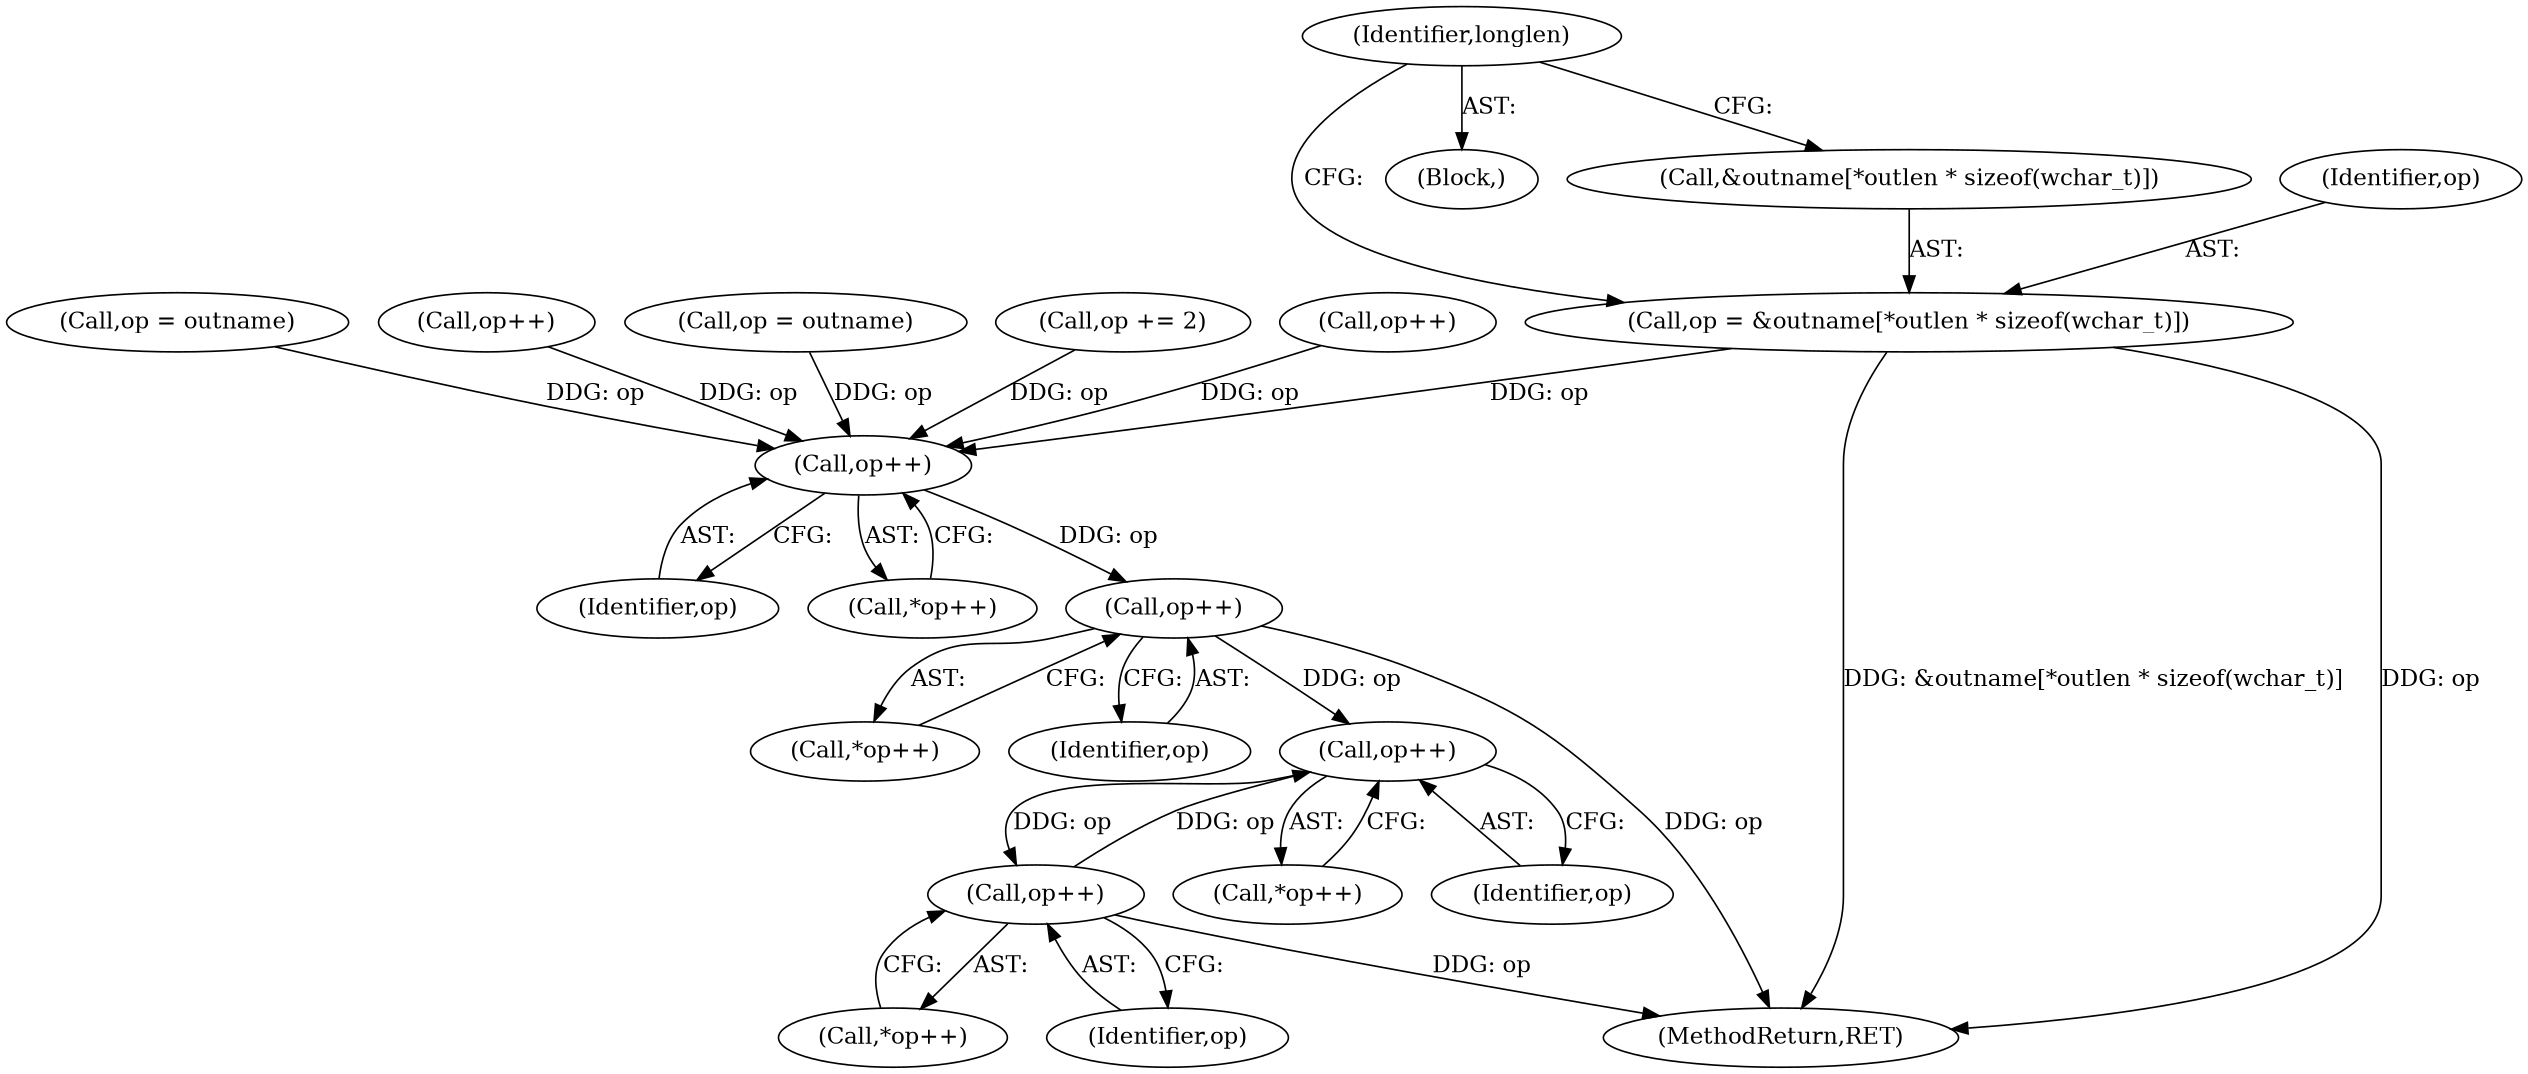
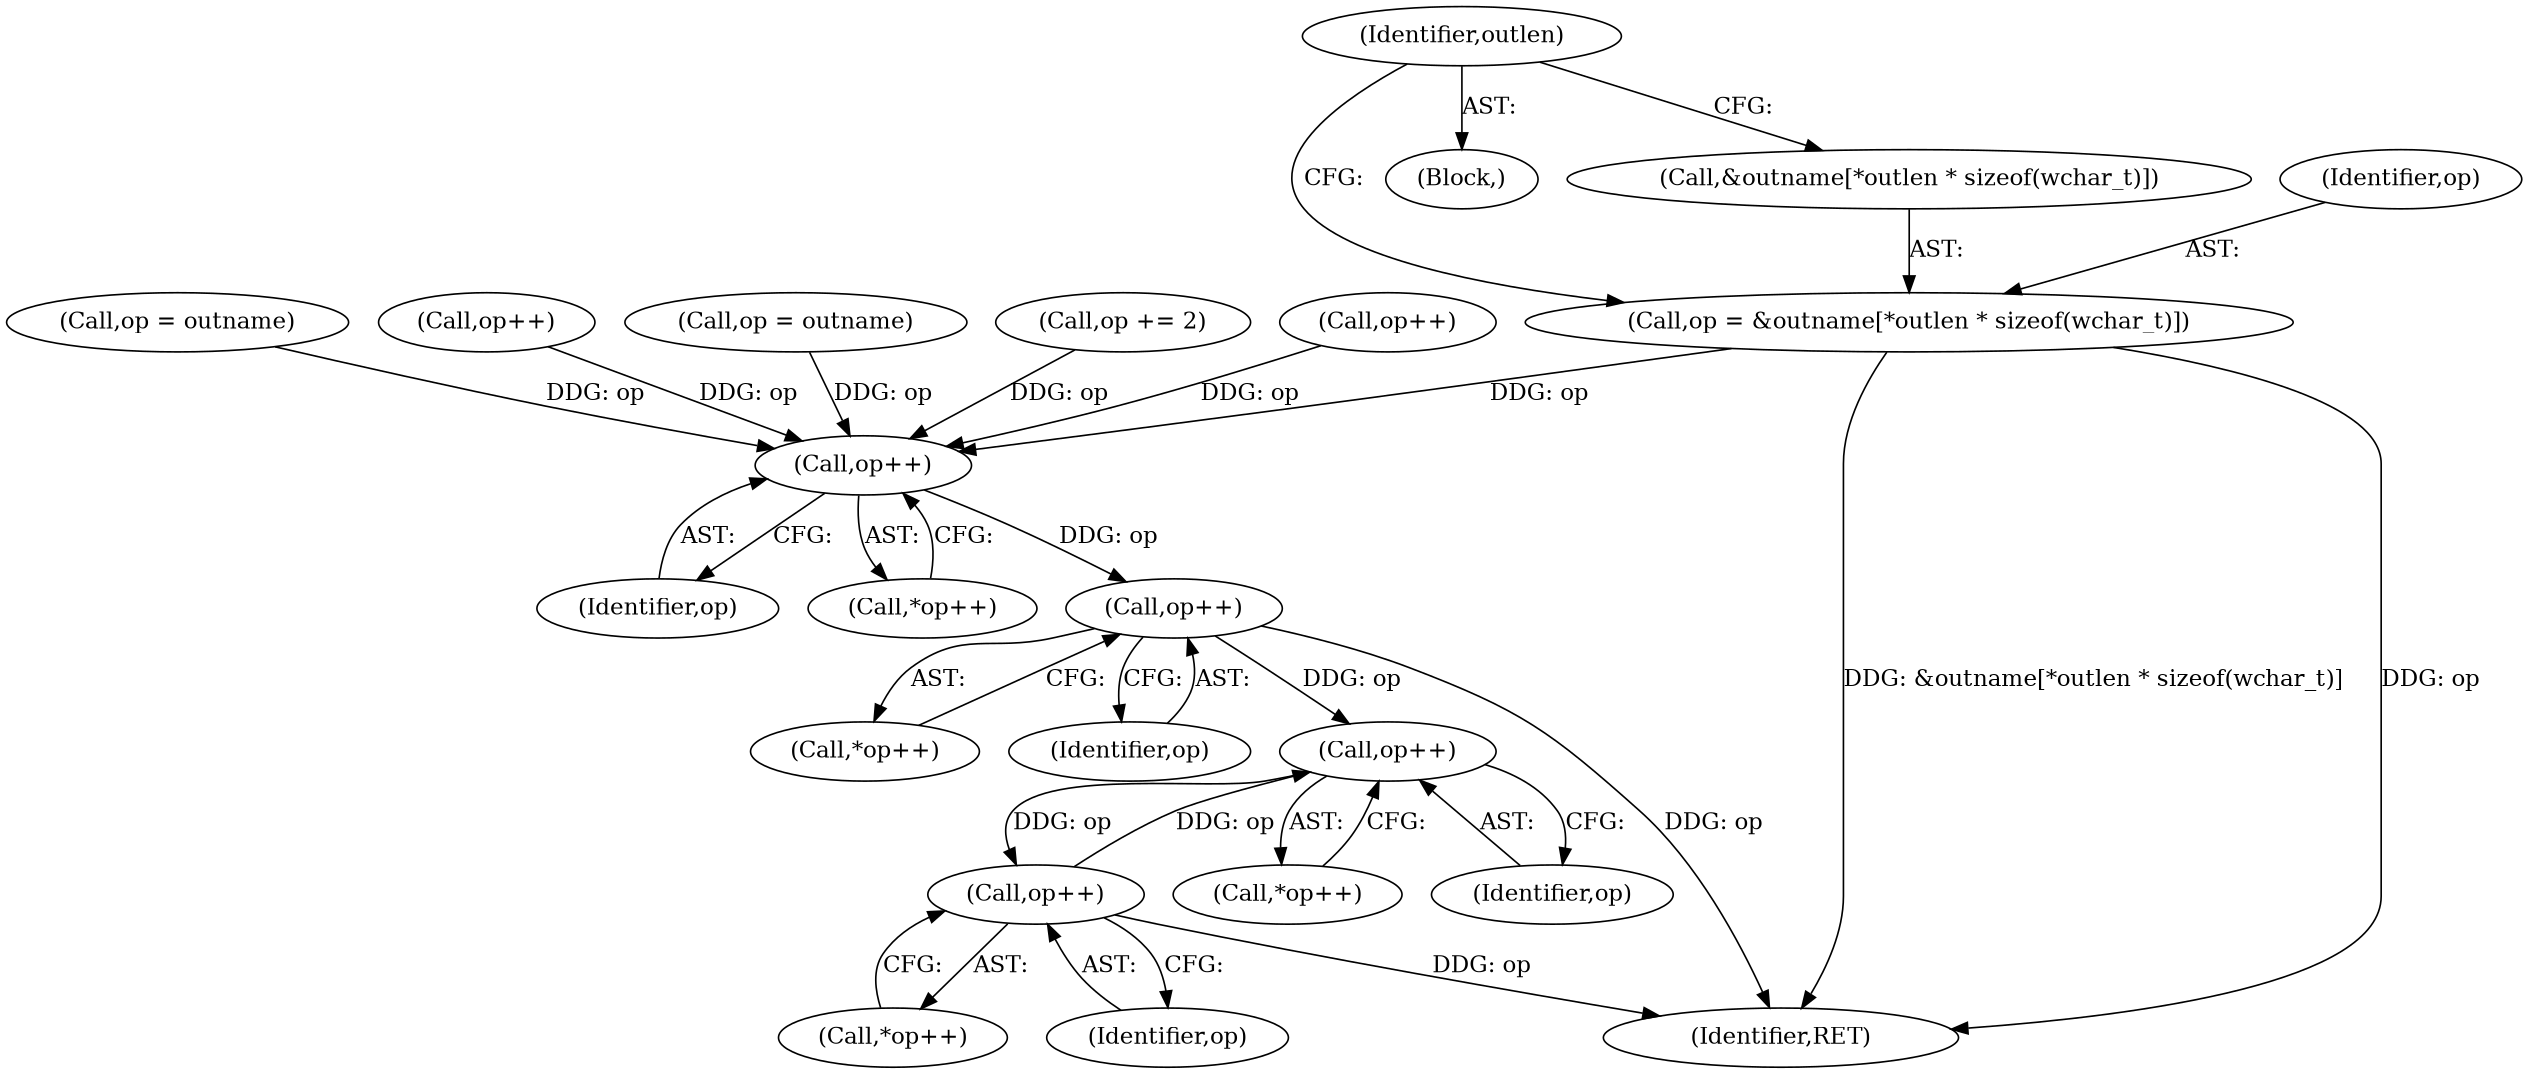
(1462, 36) -> (1462, 36)
(1781, 1038) -> (1781, 1038)
